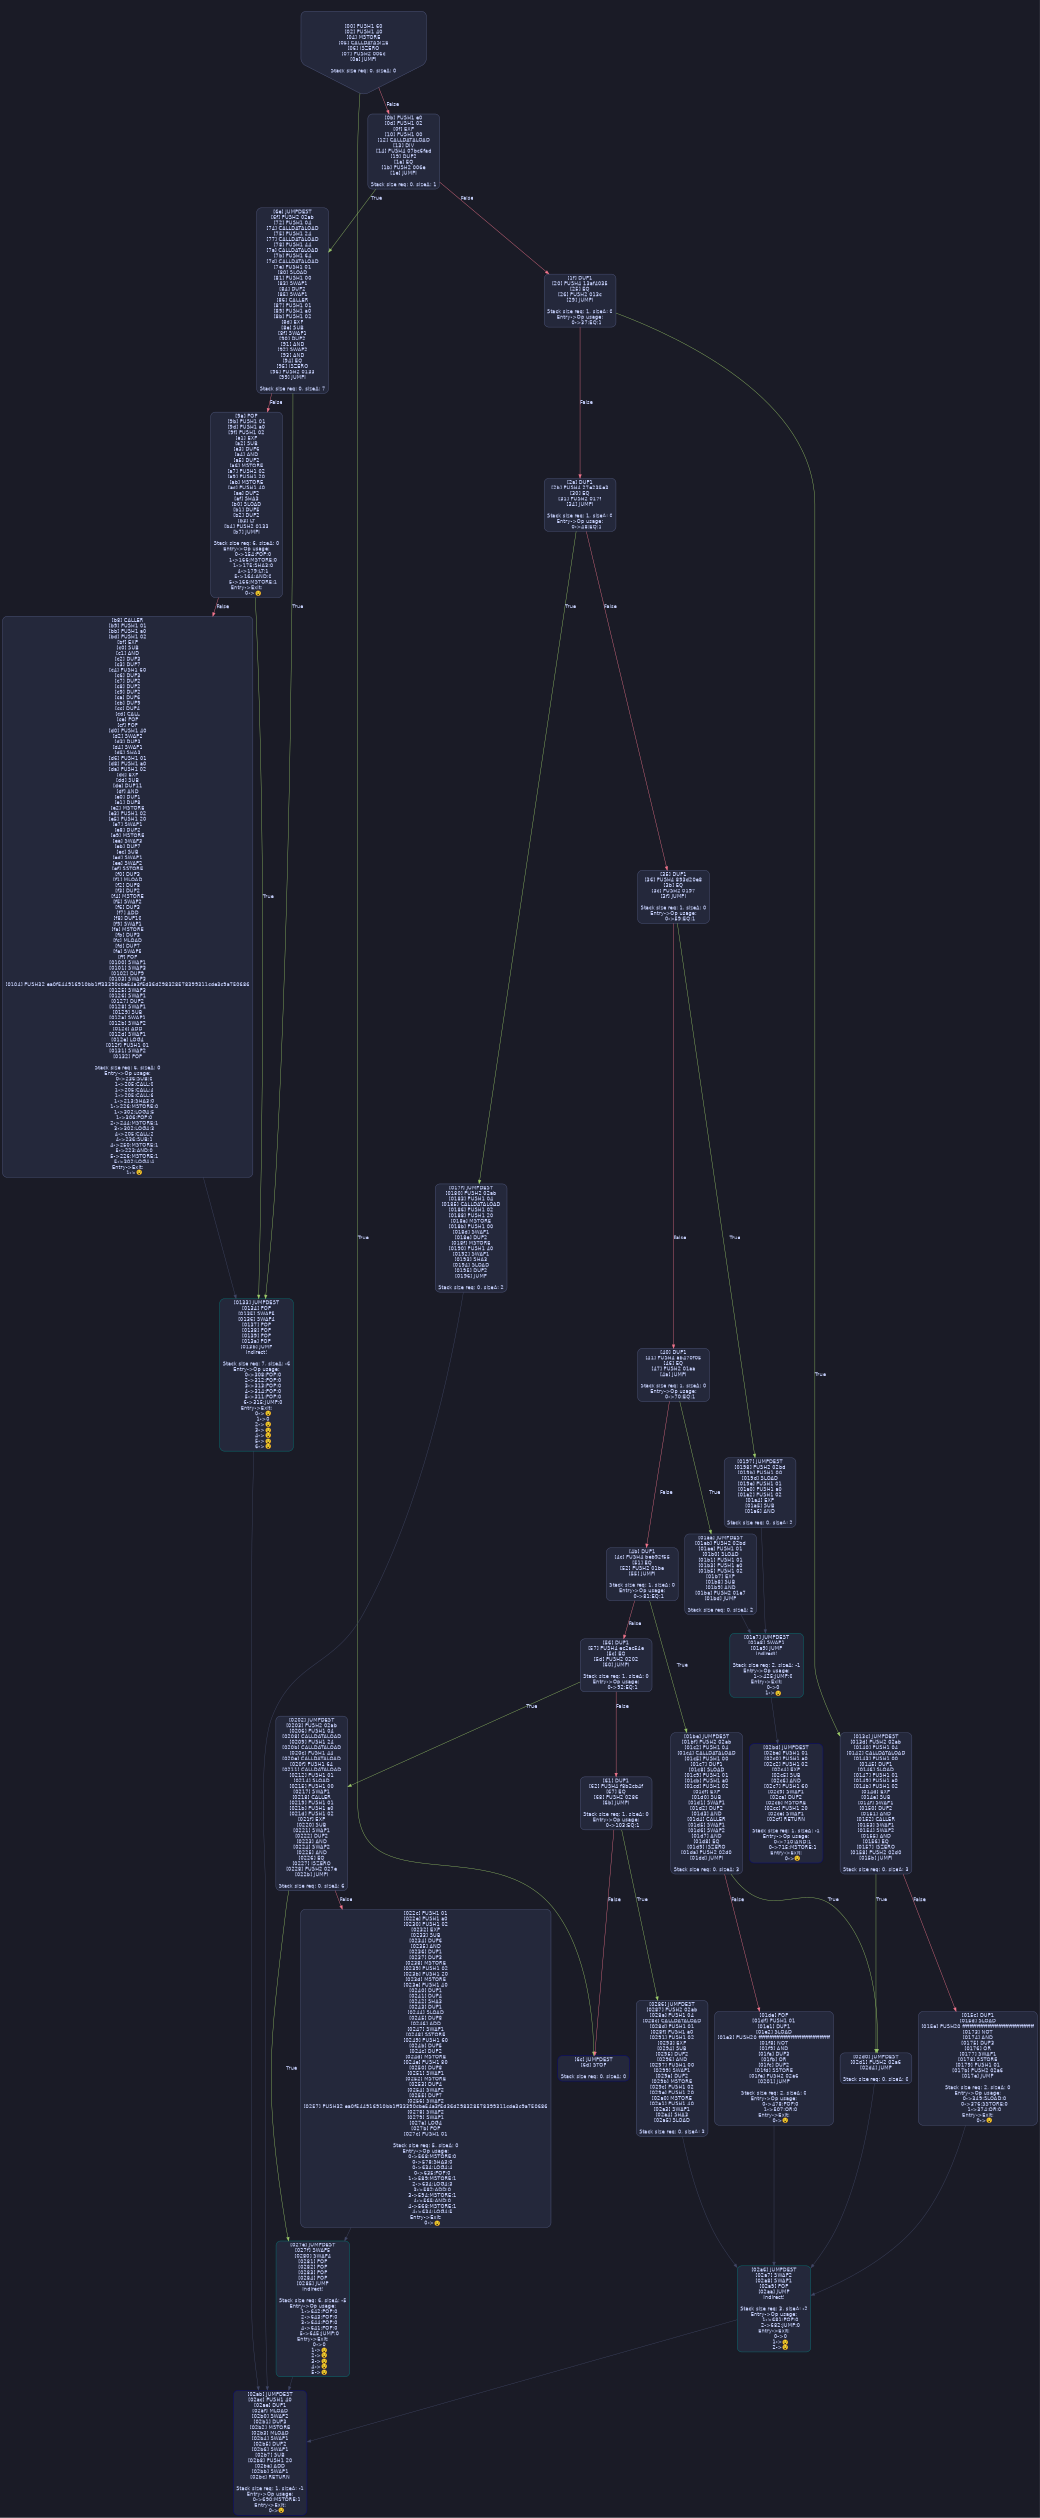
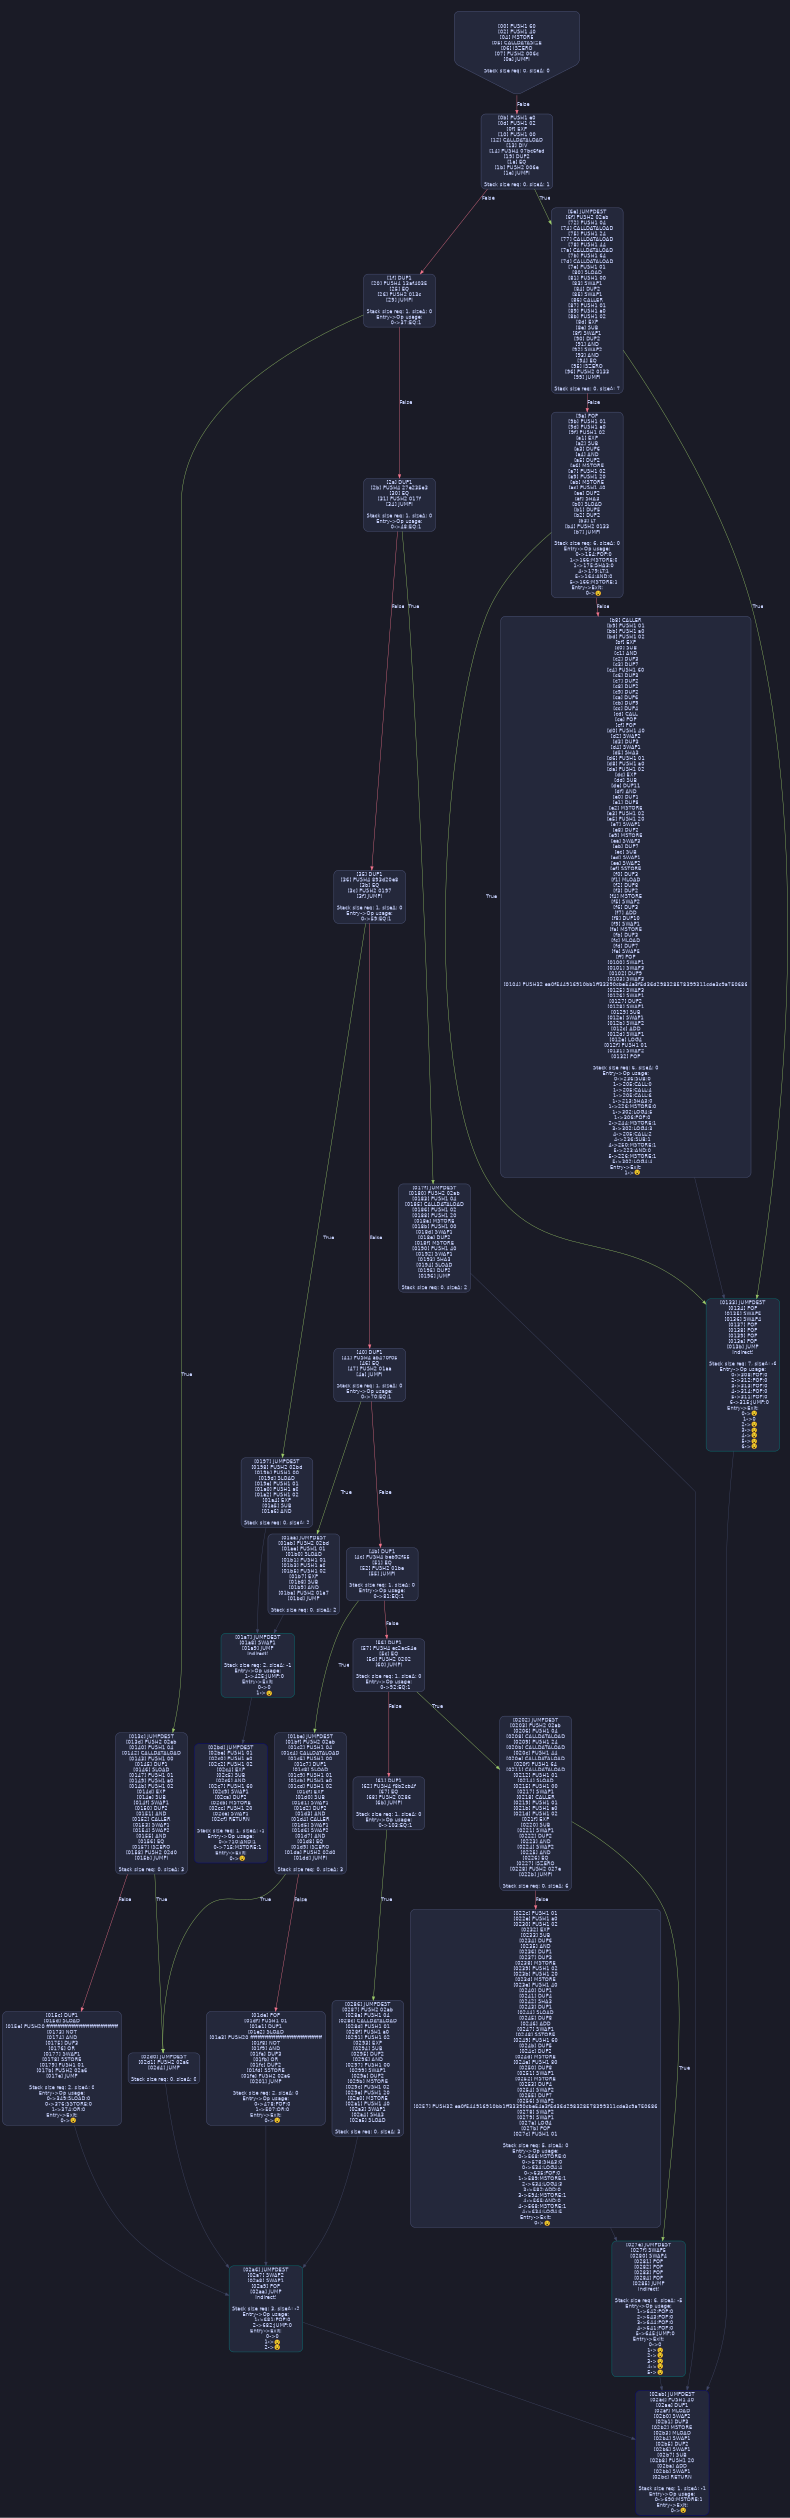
(594, 2068) -> none
